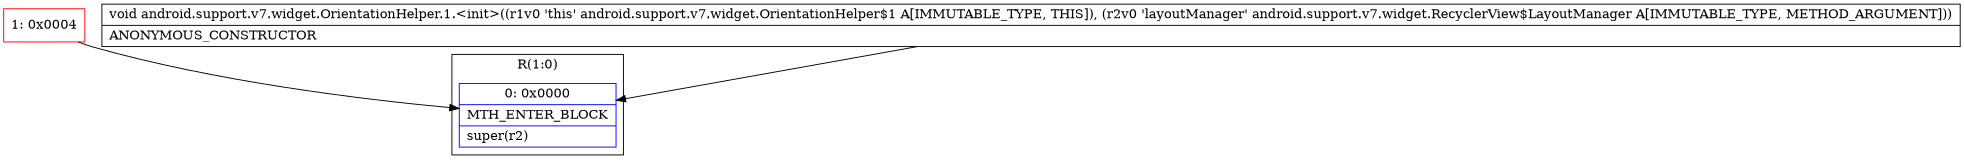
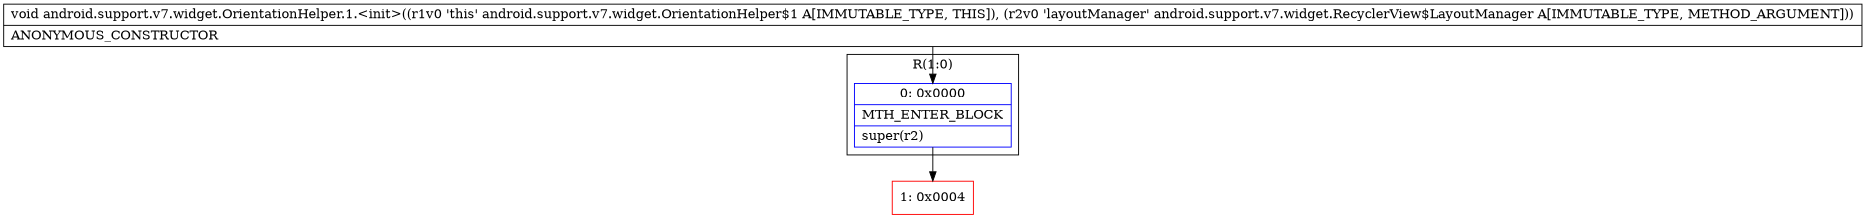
(262, 84) -> (933, 161)
